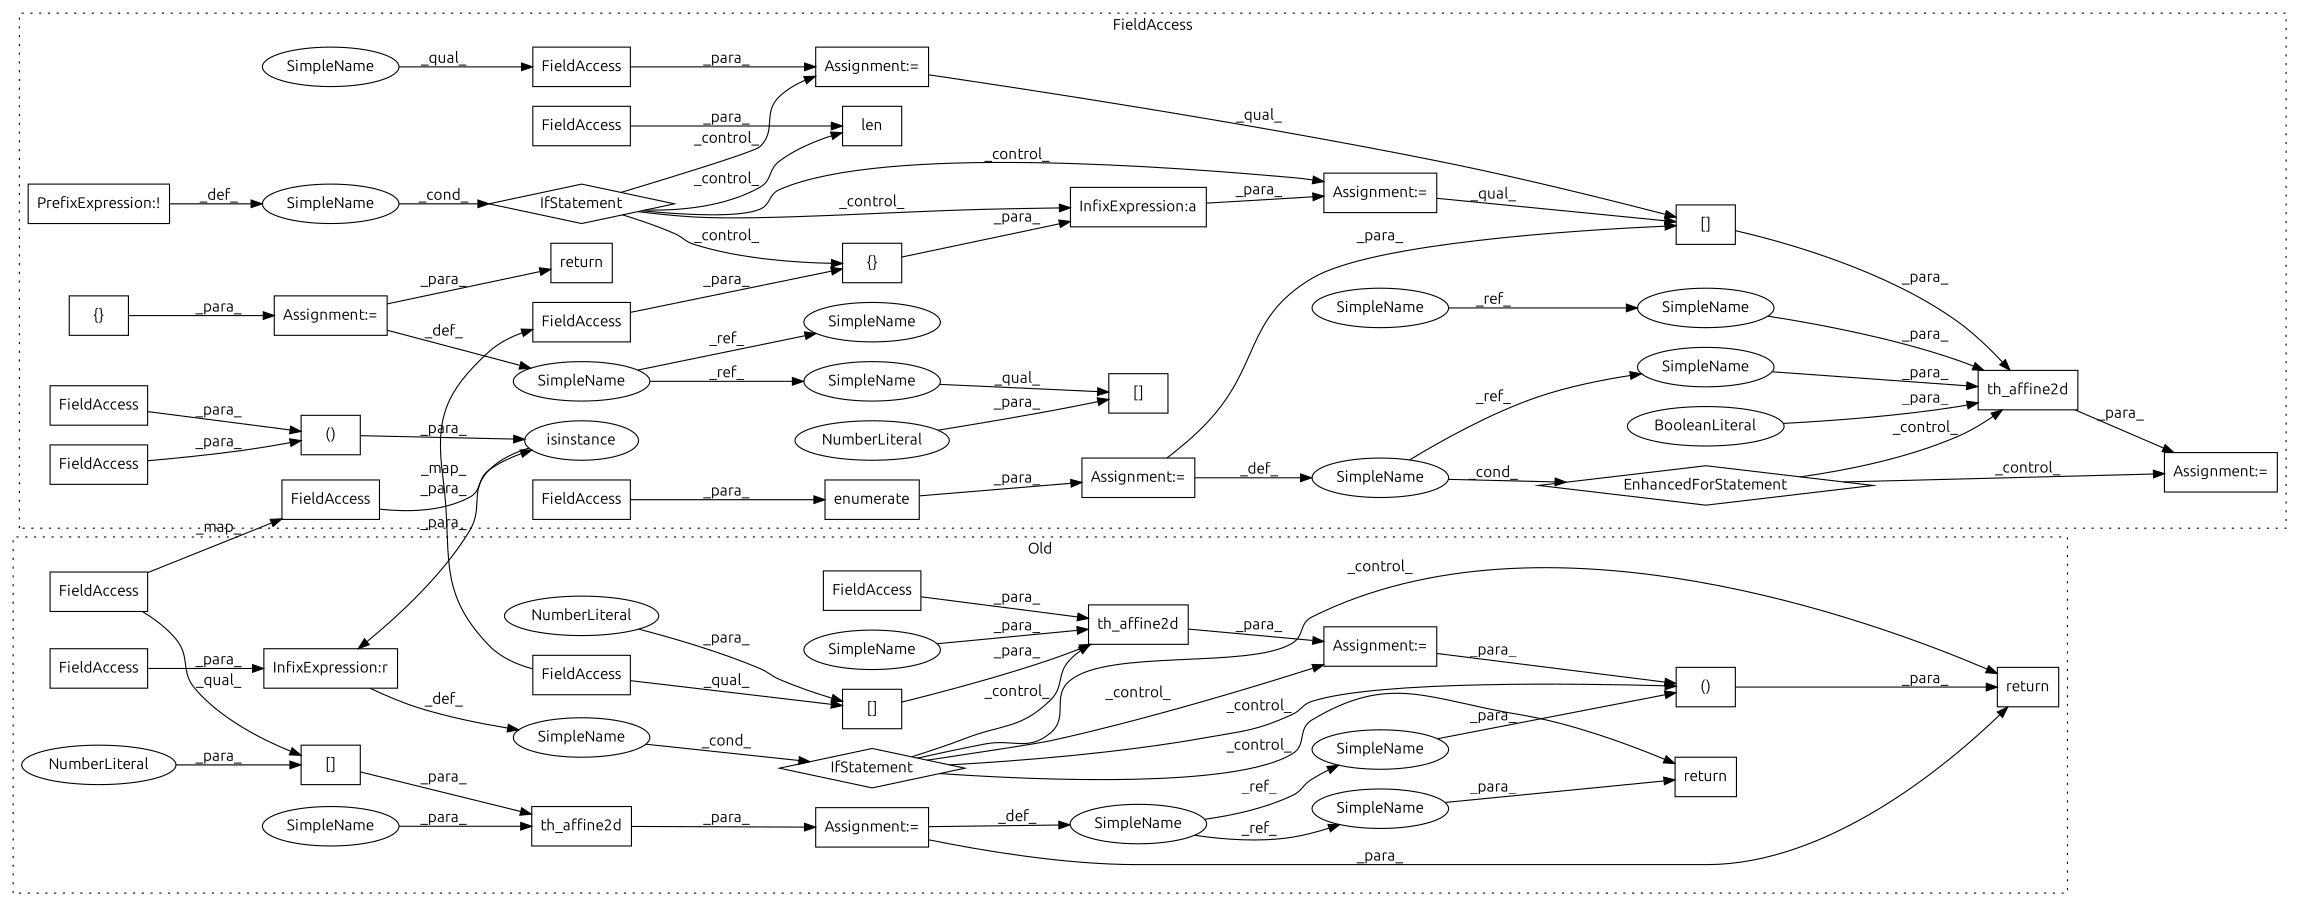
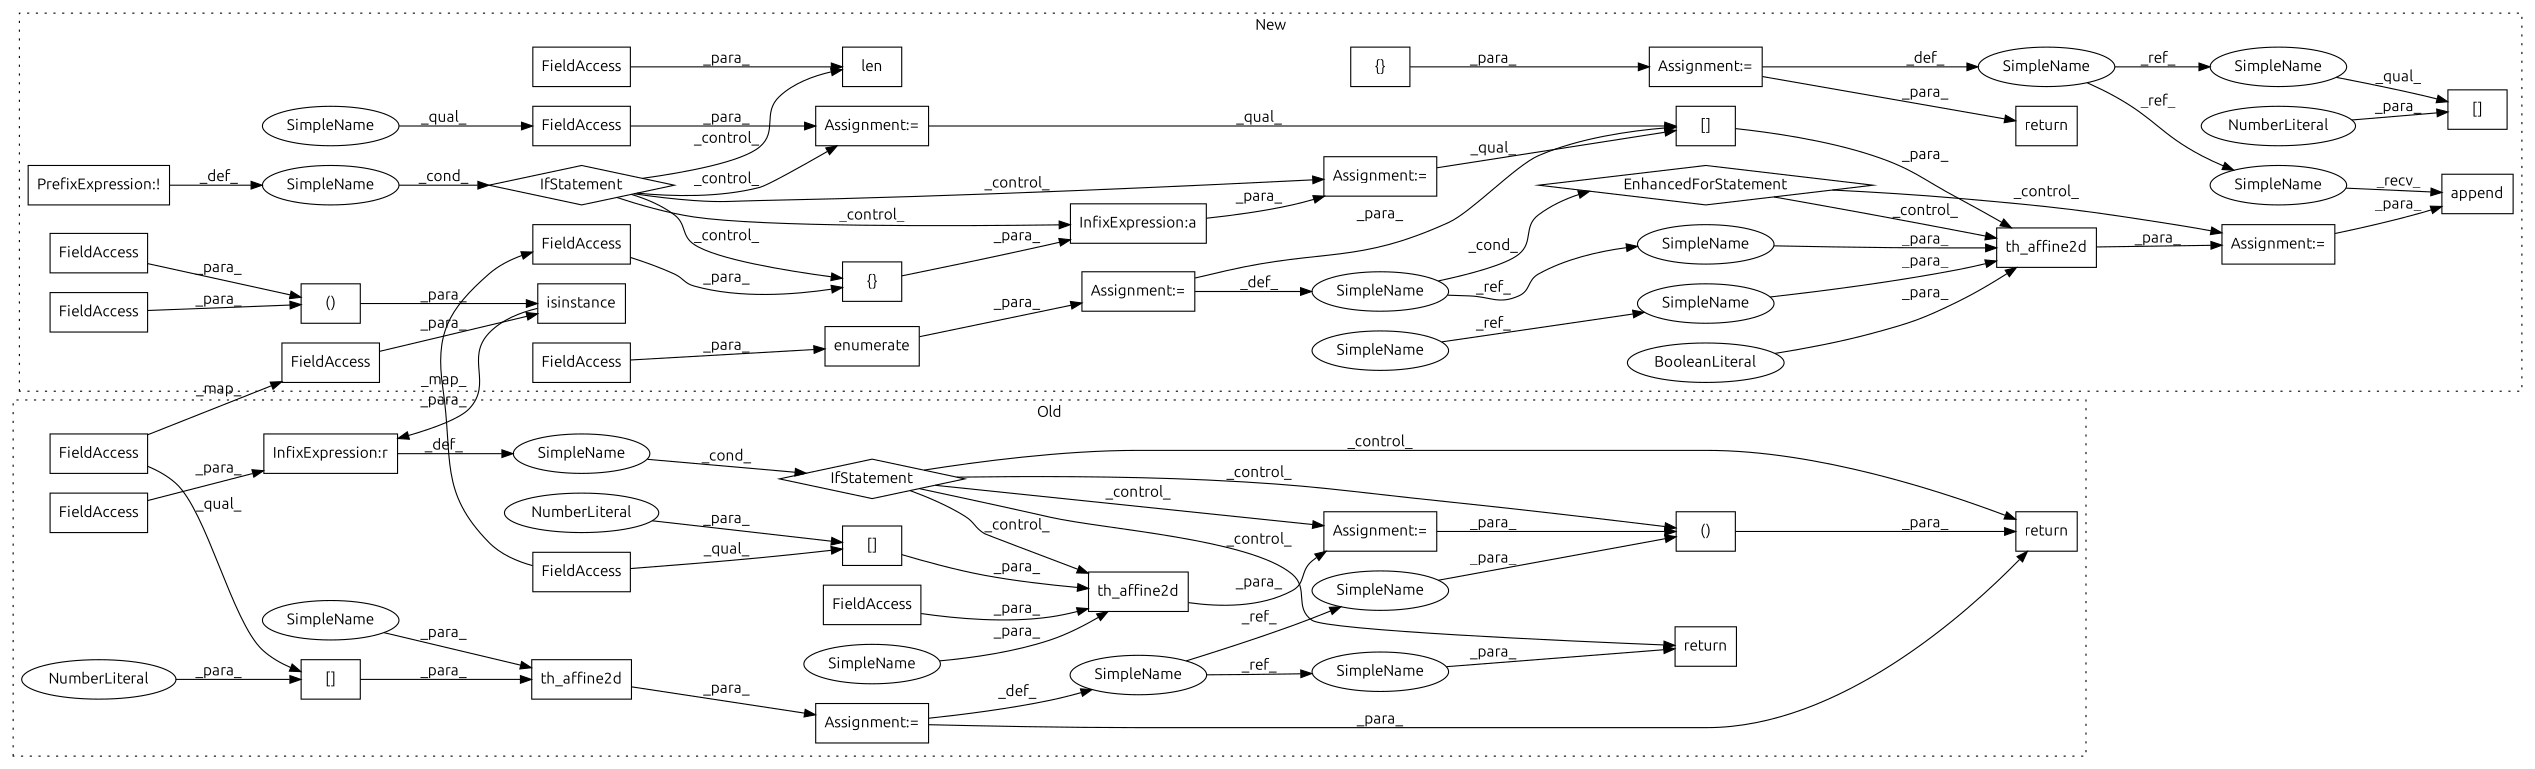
(1153, 26) -> (1271, 26)
none -> (2477, 194)
(582, 441) -> (582, 304)
